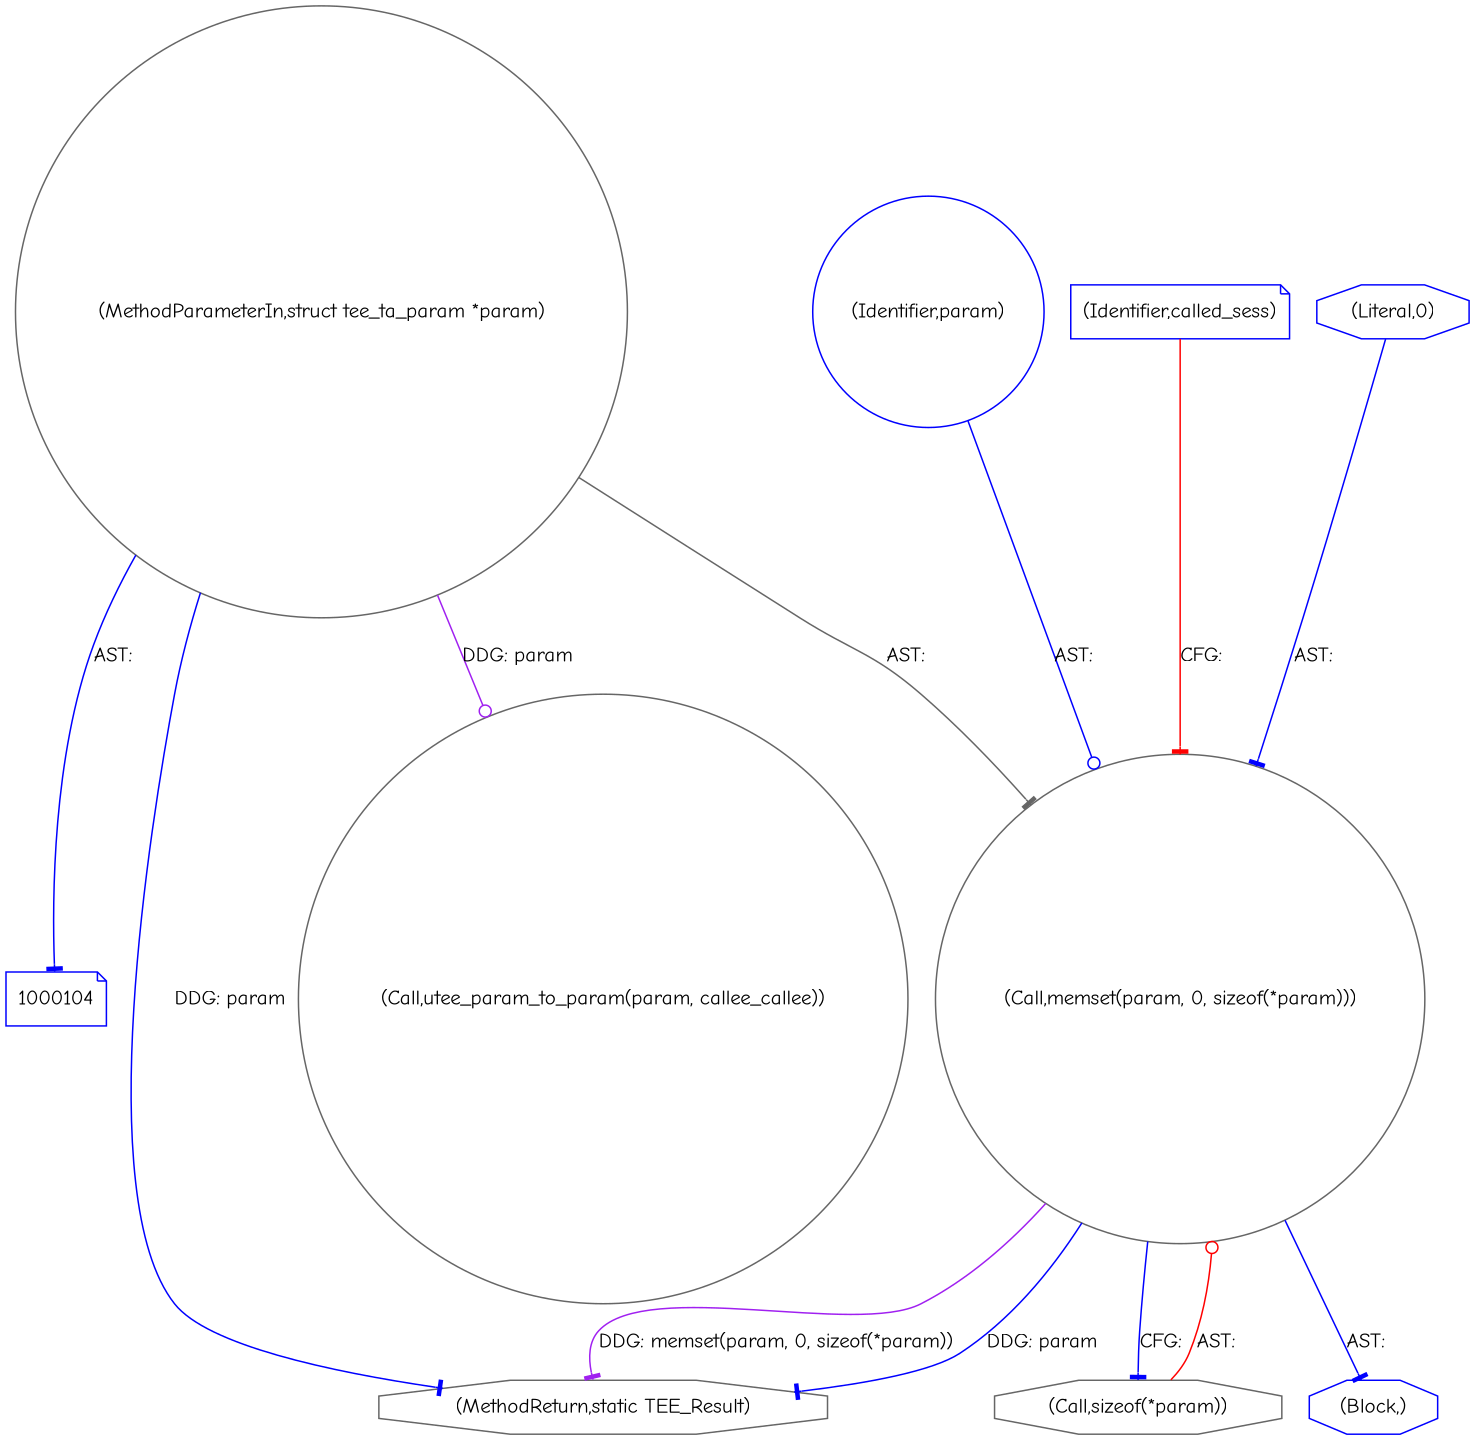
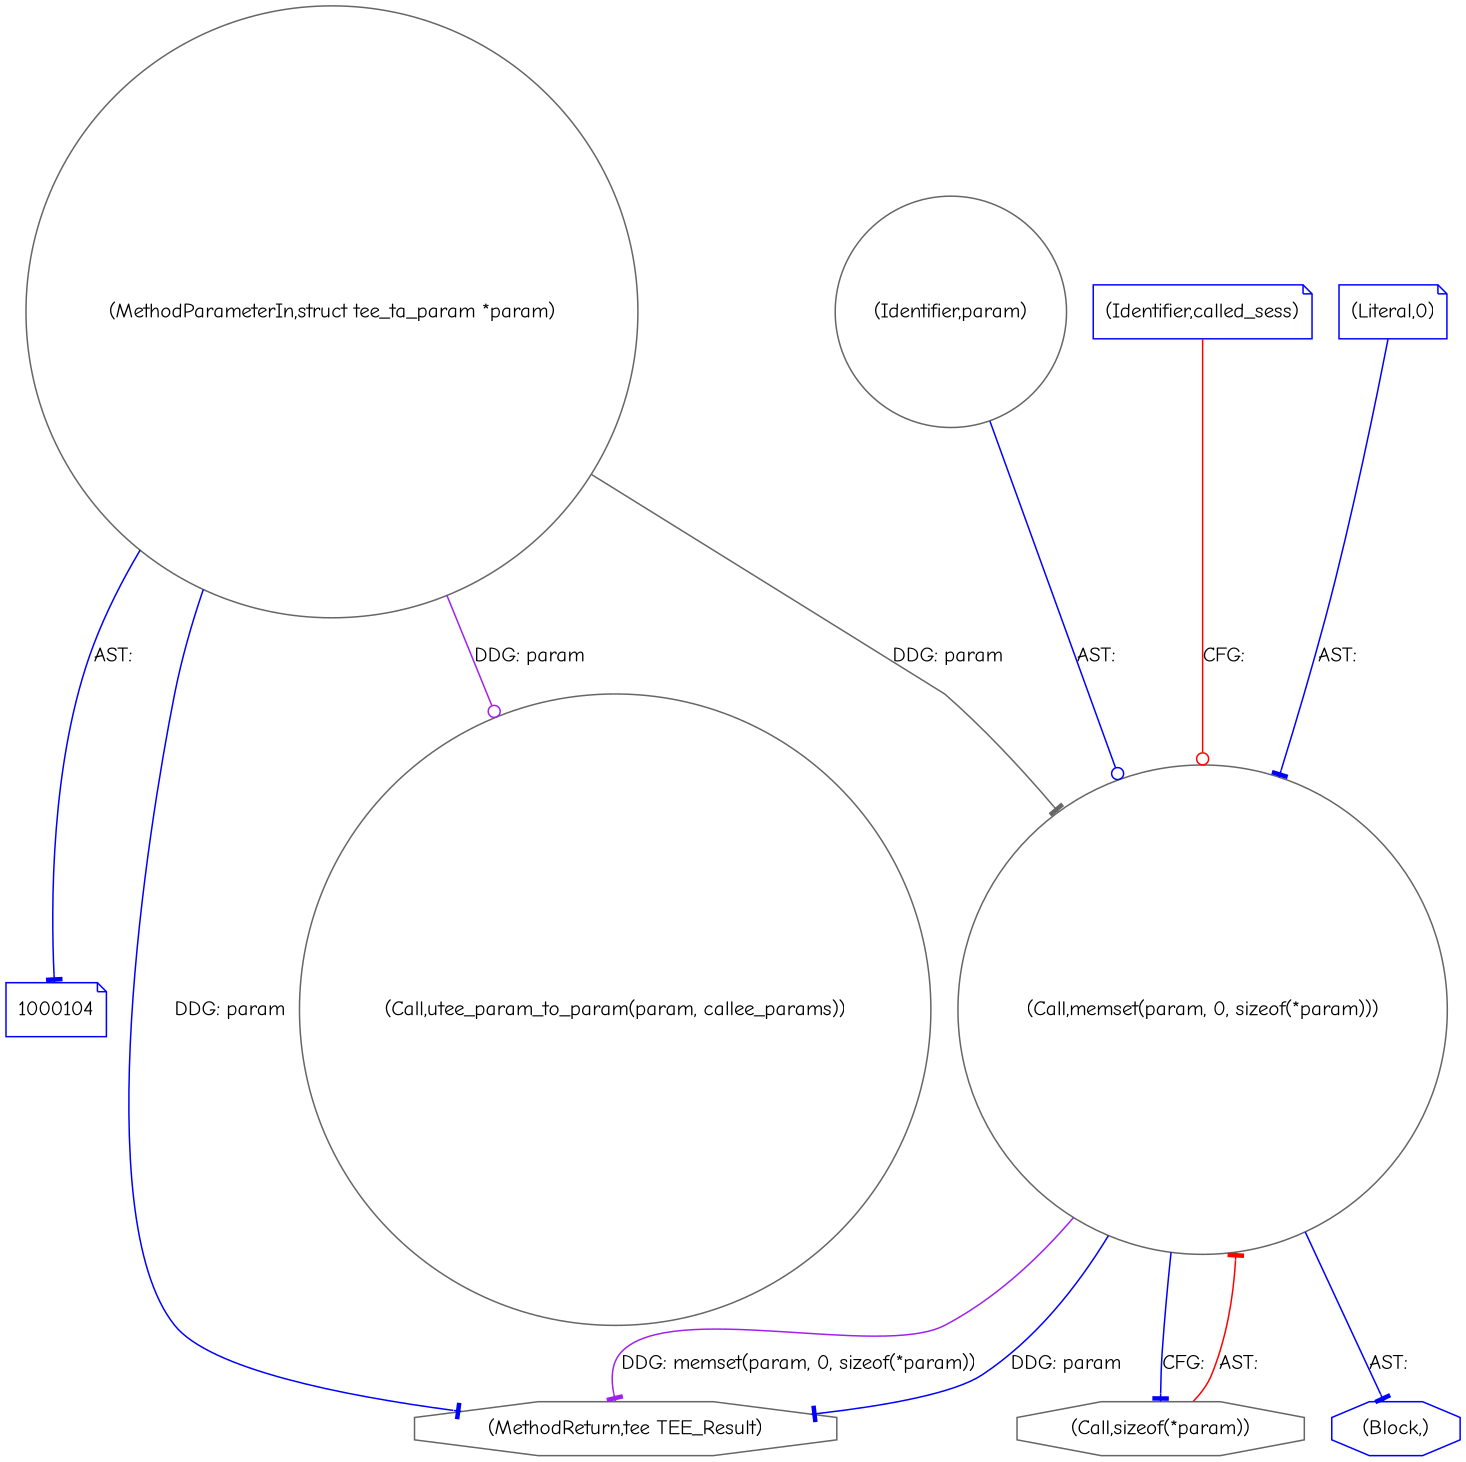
(928, 312) -> (951, 312)
(1393, 312) -> (1393, 312)
(1180, 543) -> (1203, 546)
(910, 656) -> (948, 656)
(603, 999) -> (615, 1010)
(1200, 1320) -> (1225, 1334)
(603, 1407) -> (626, 1429)
